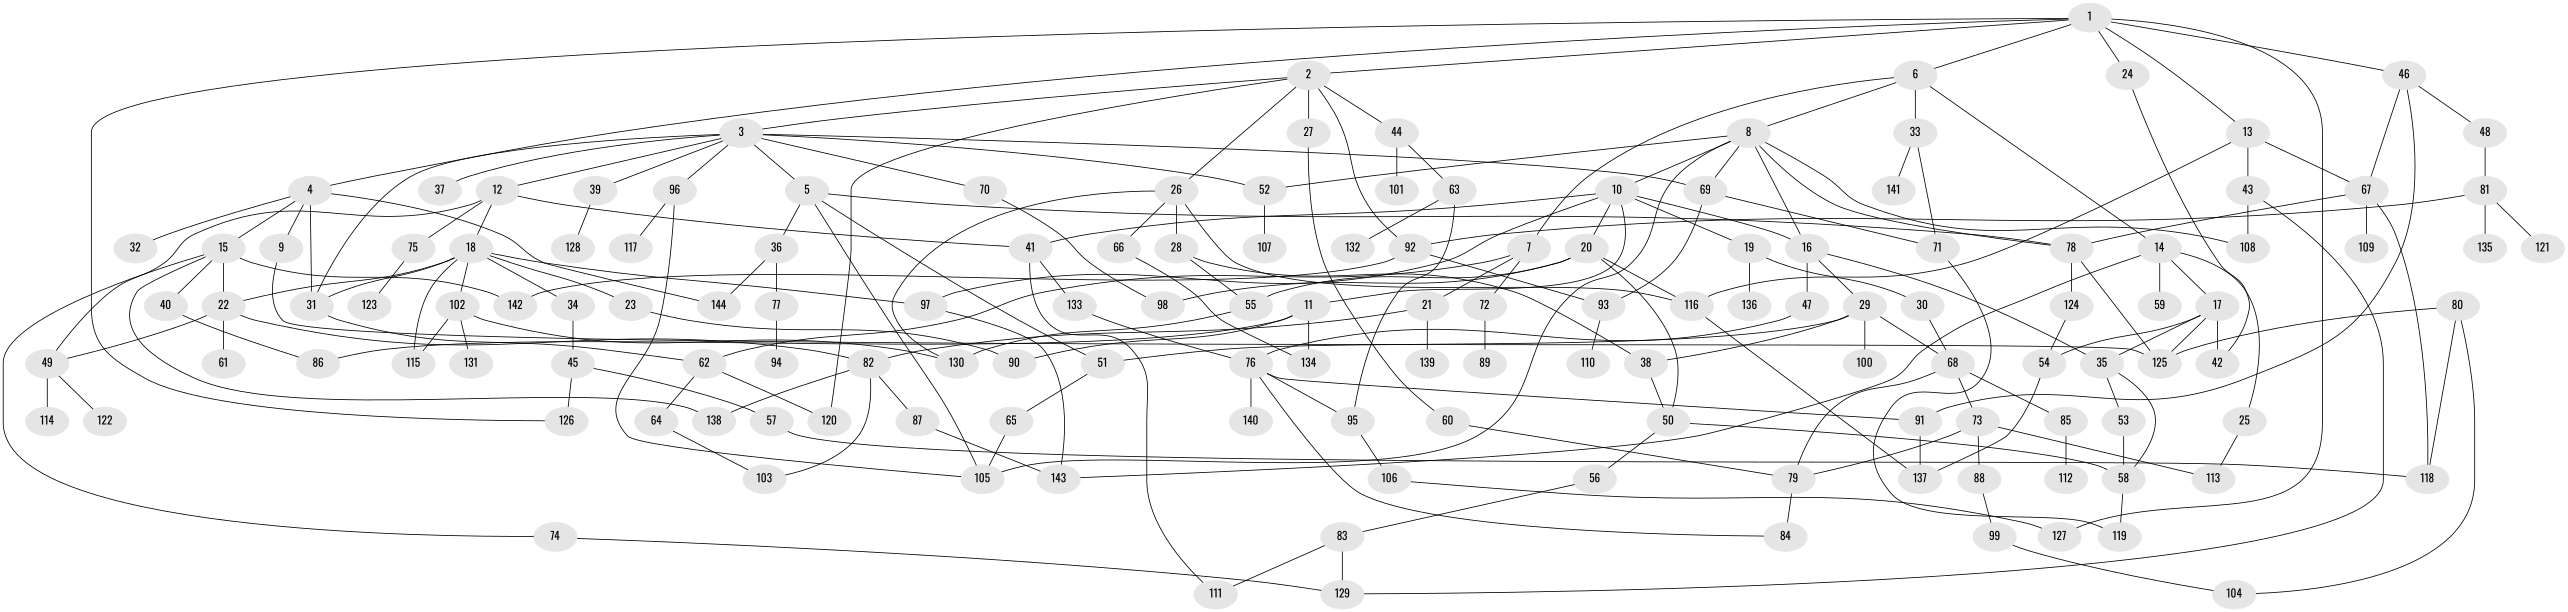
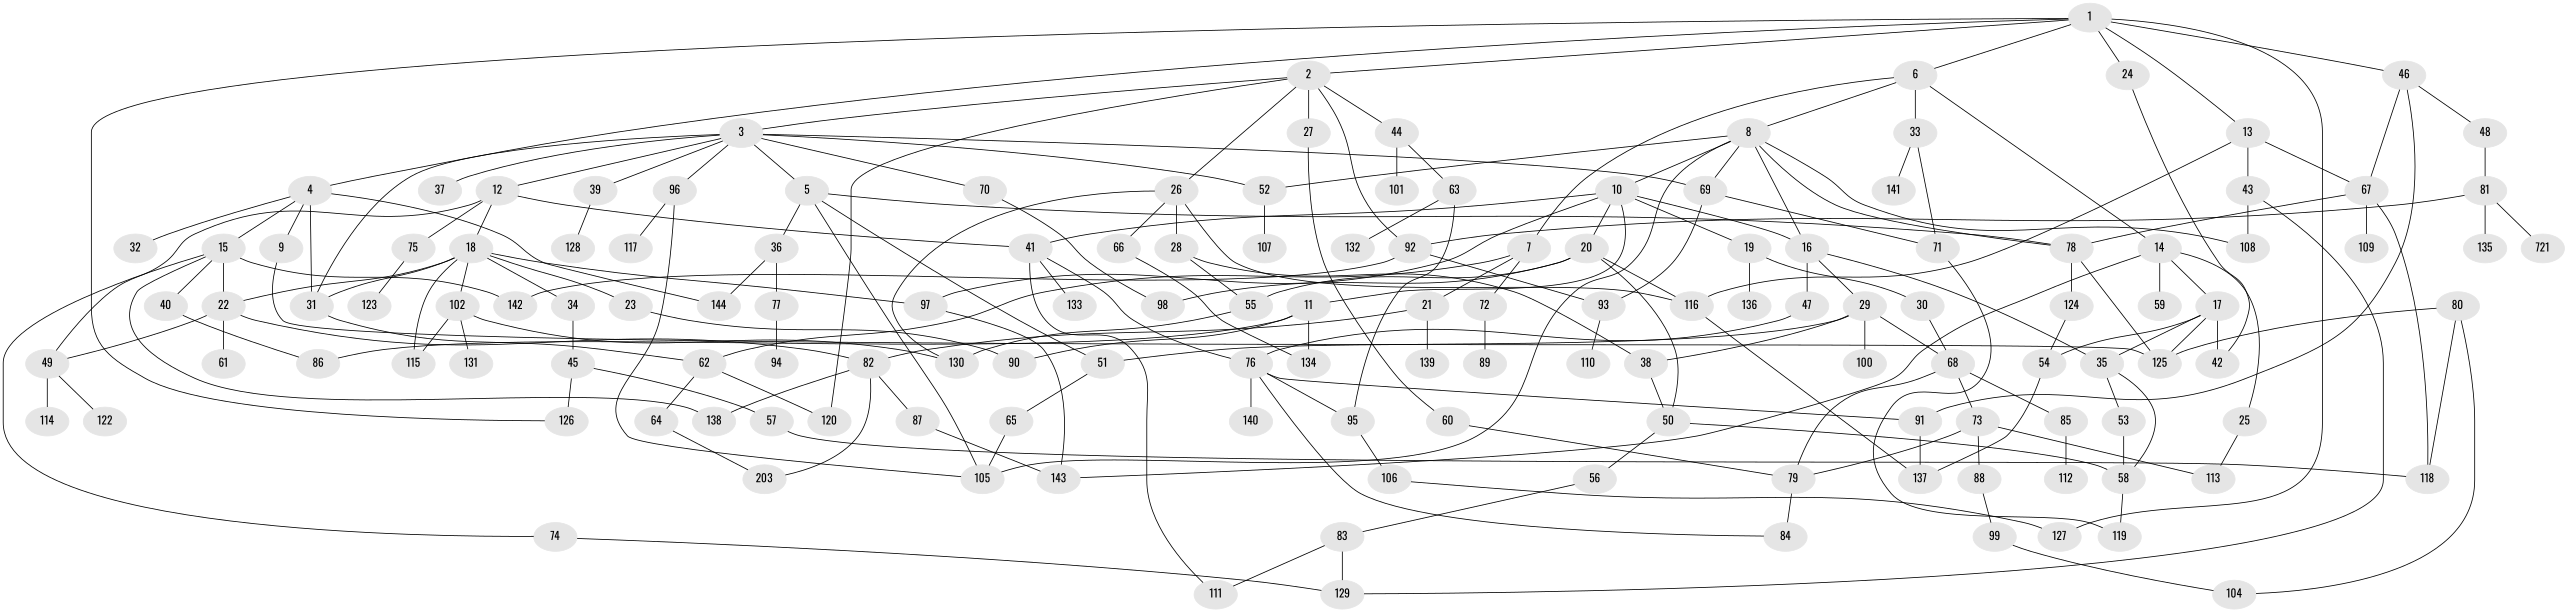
(2543, 248) -> (2543, 248)
(1161, 338) -> (1133, 320)
(765, 479) -> (765, 479)
